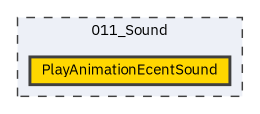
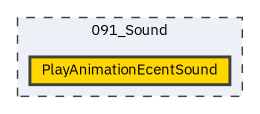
(130, 31) -> (130, 31)
